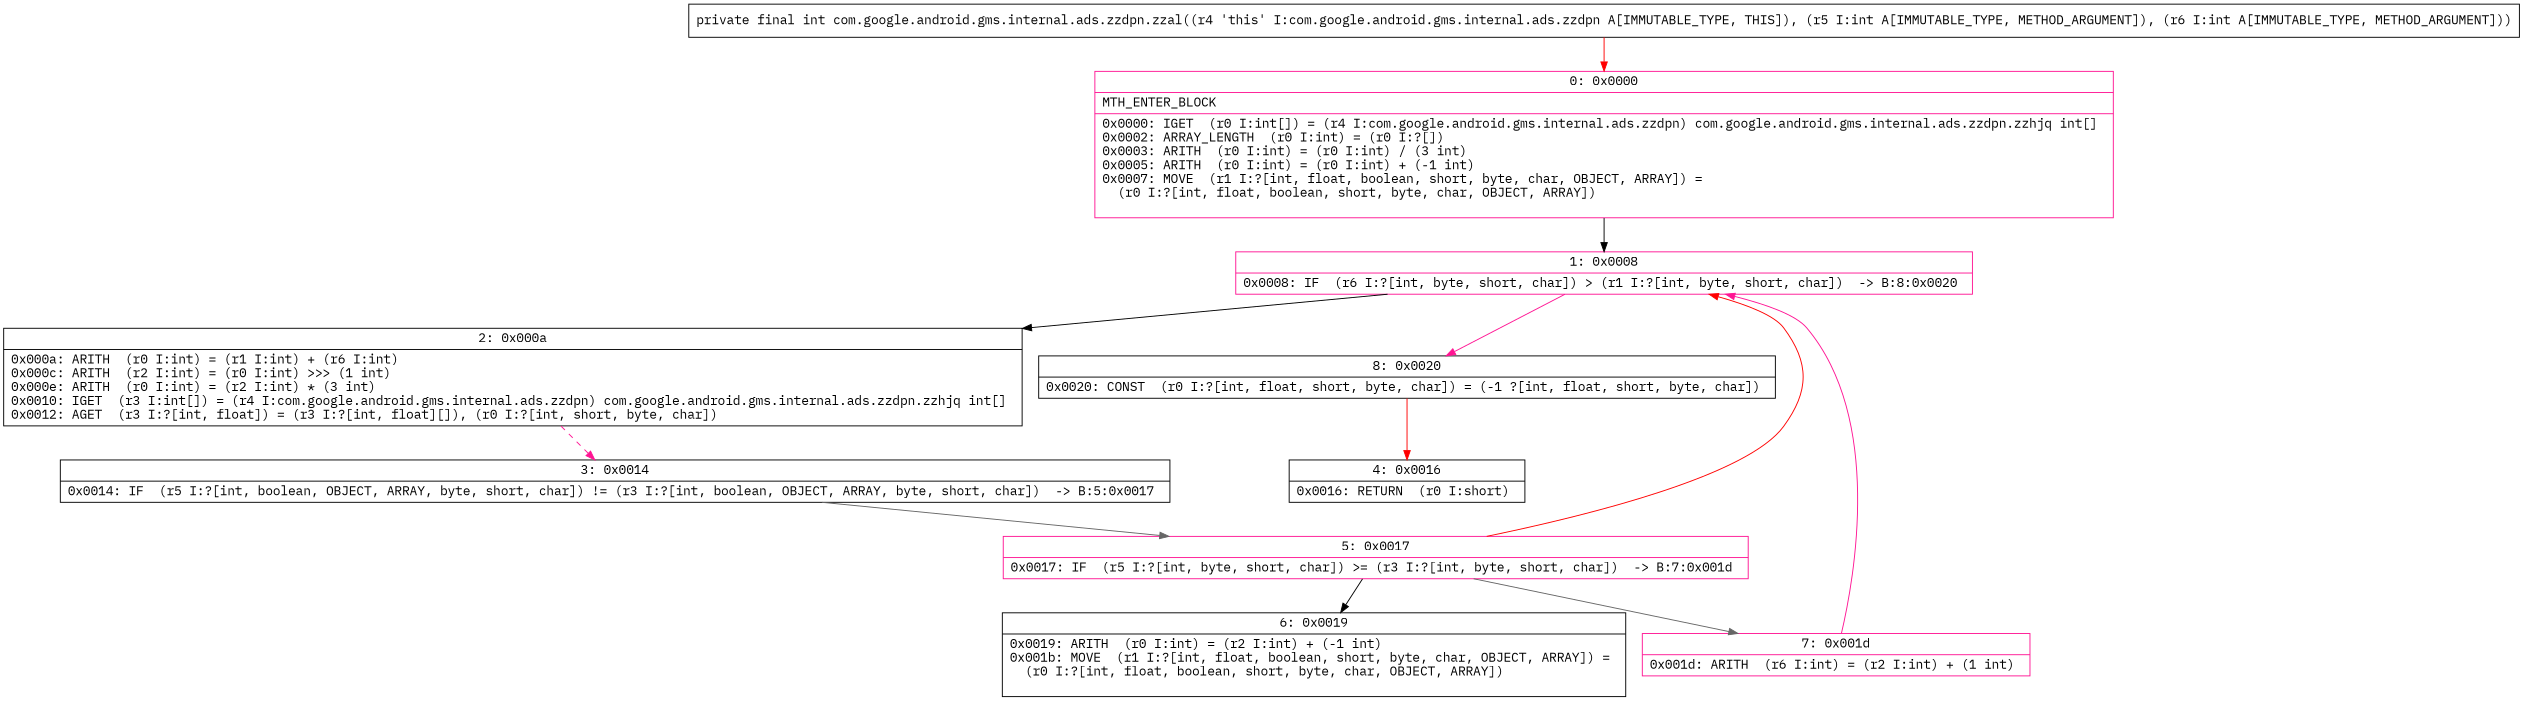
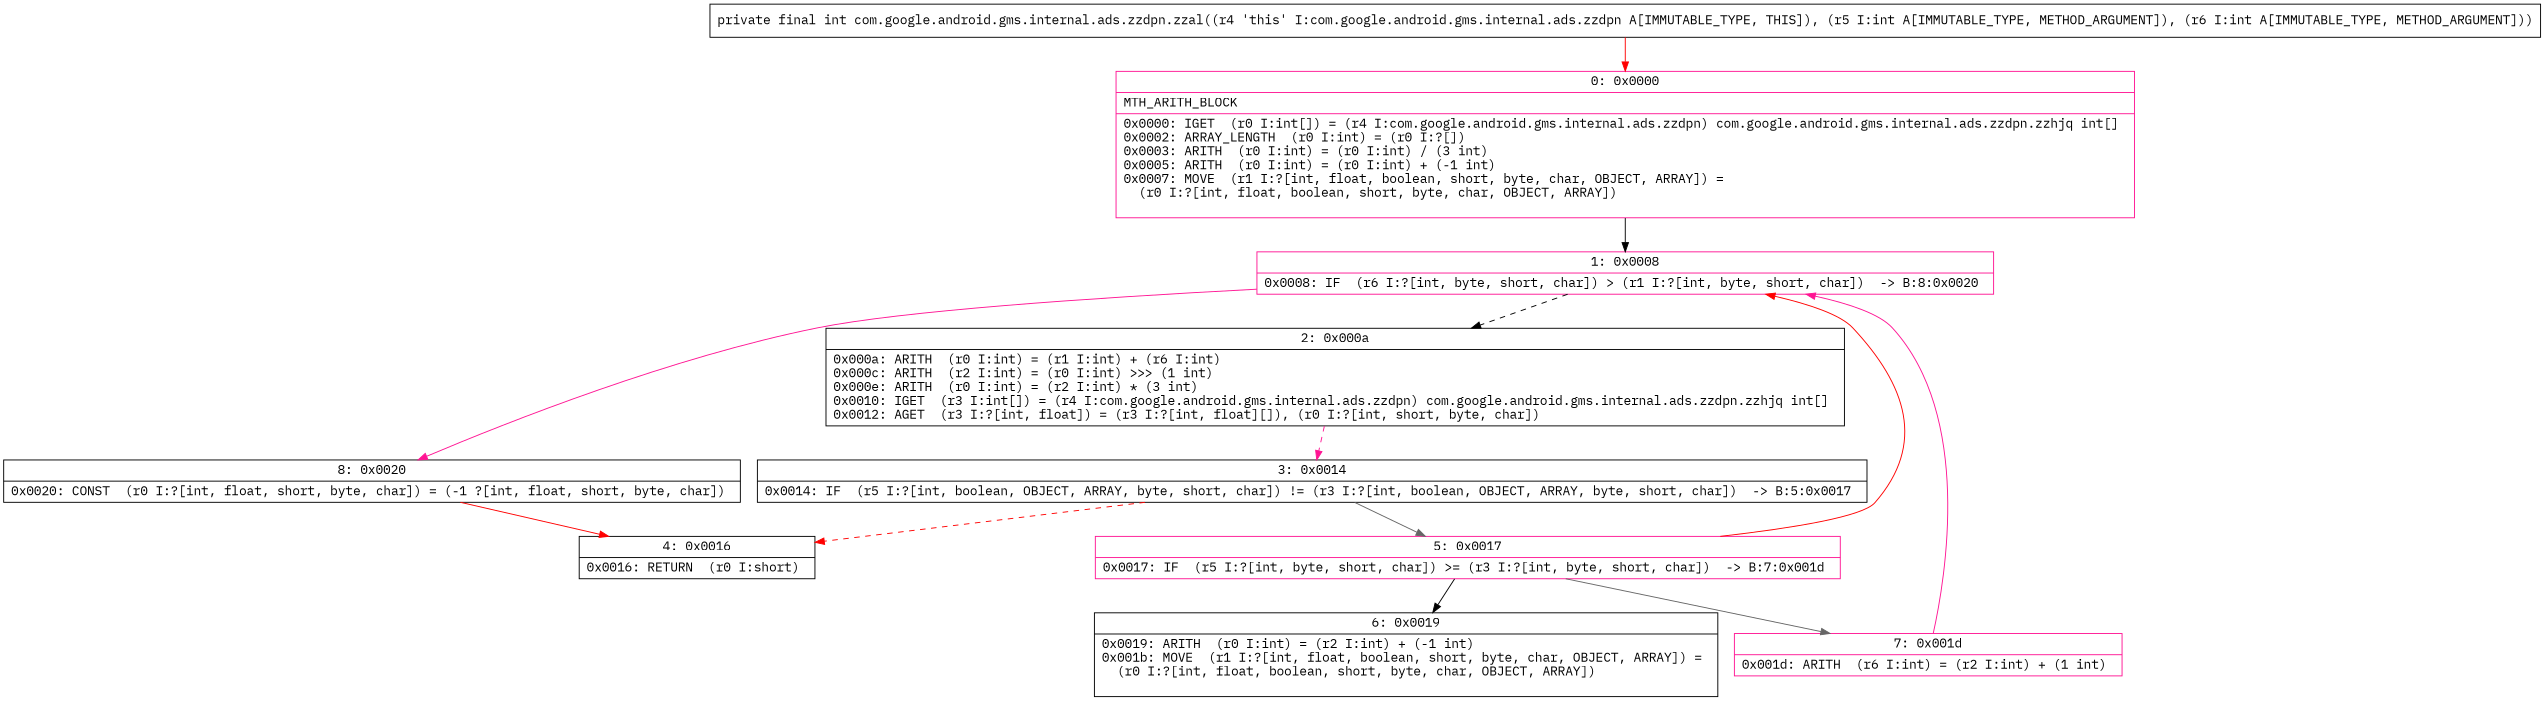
(1159, 103) -> (1181, 103)
(1210, 311) -> (1524, 310)
none -> (985, 522)
